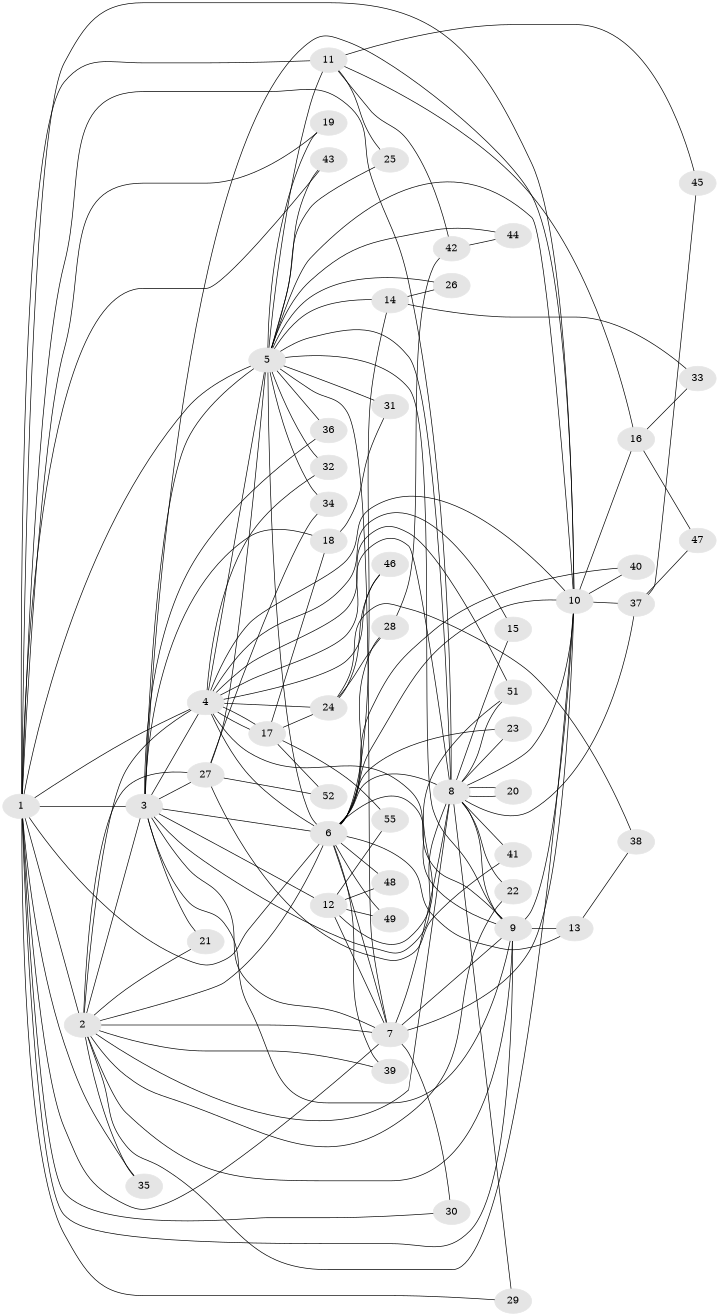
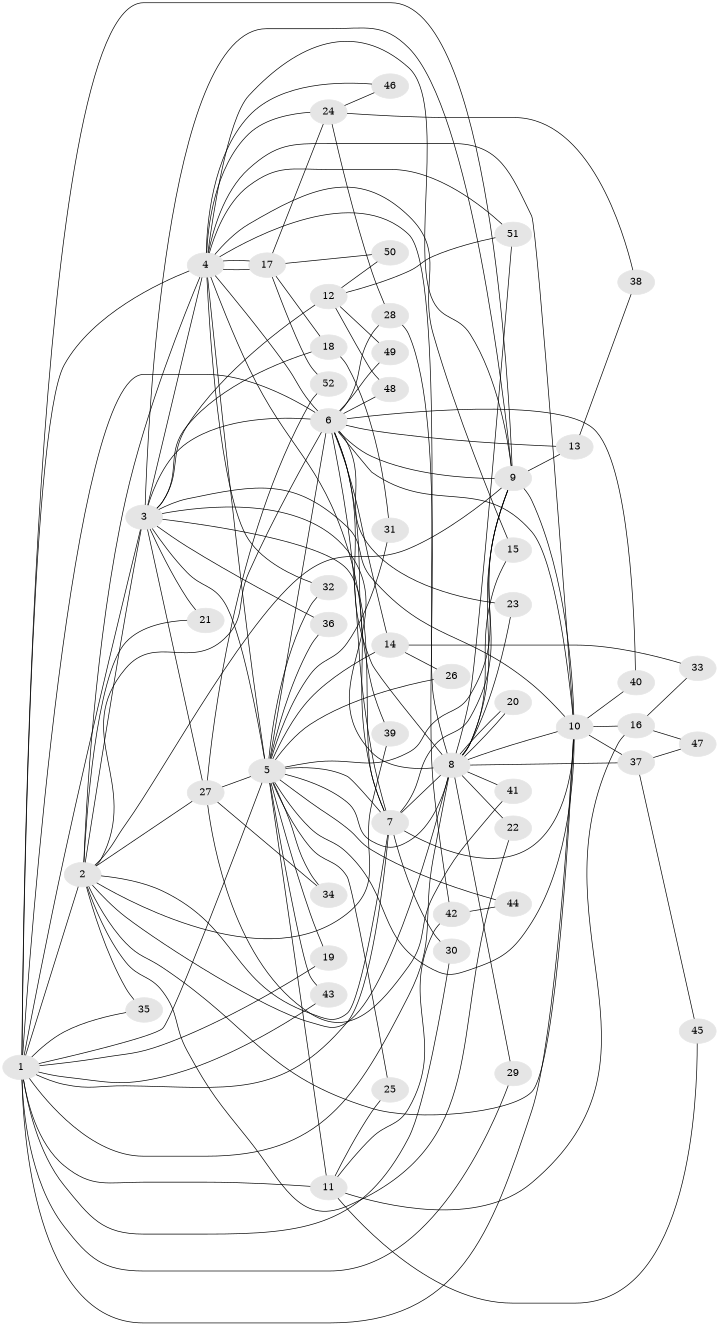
(390, 820) -> (390, 253)
(359, 970) -> (341, 530)
